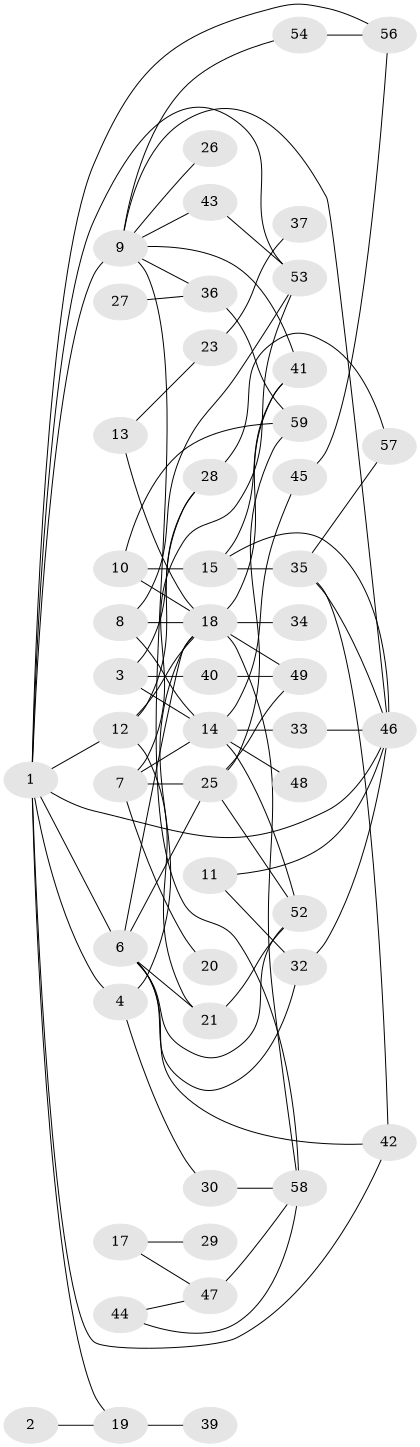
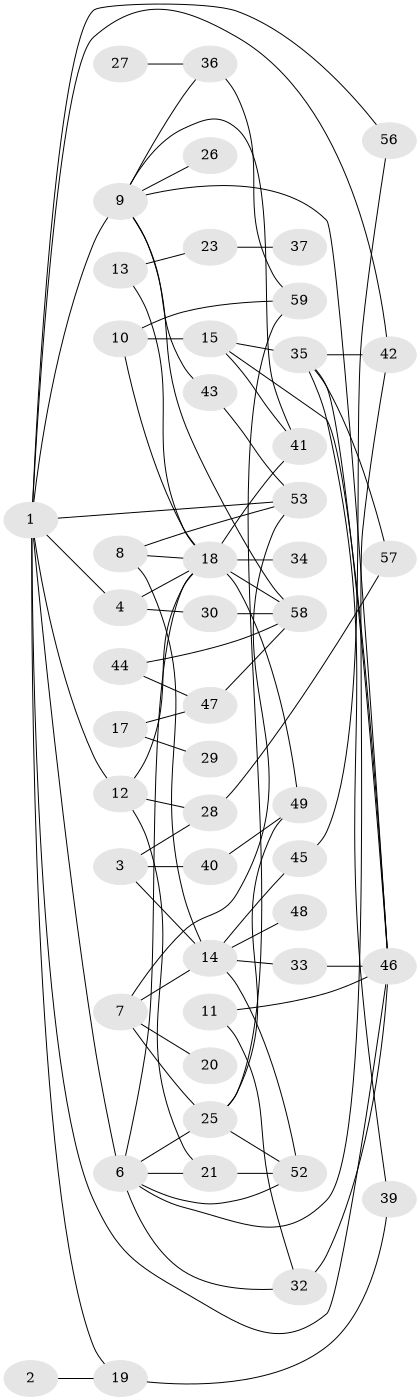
(300, 35) -> none
none -> (355, 775)
